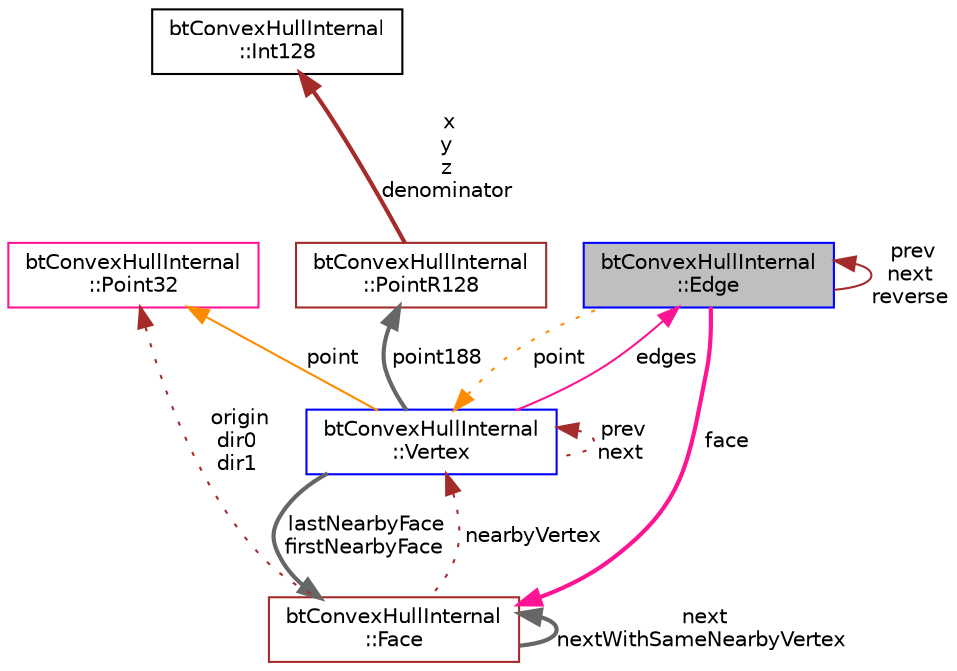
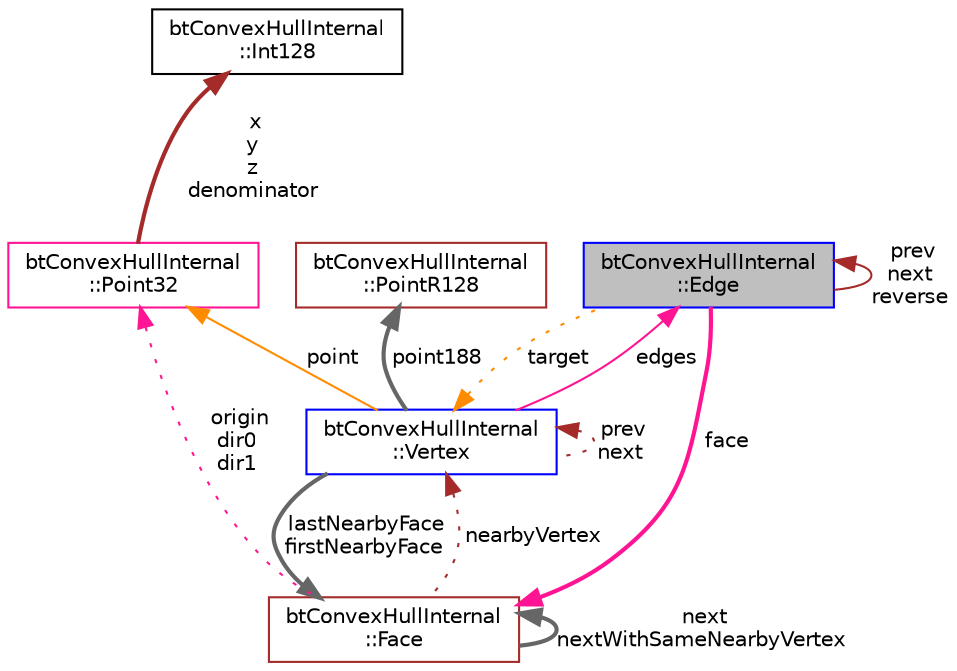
(361, 166) -> (162, 159)
(556, 359) -> (556, 359)
(207, 480) -> (207, 480)
